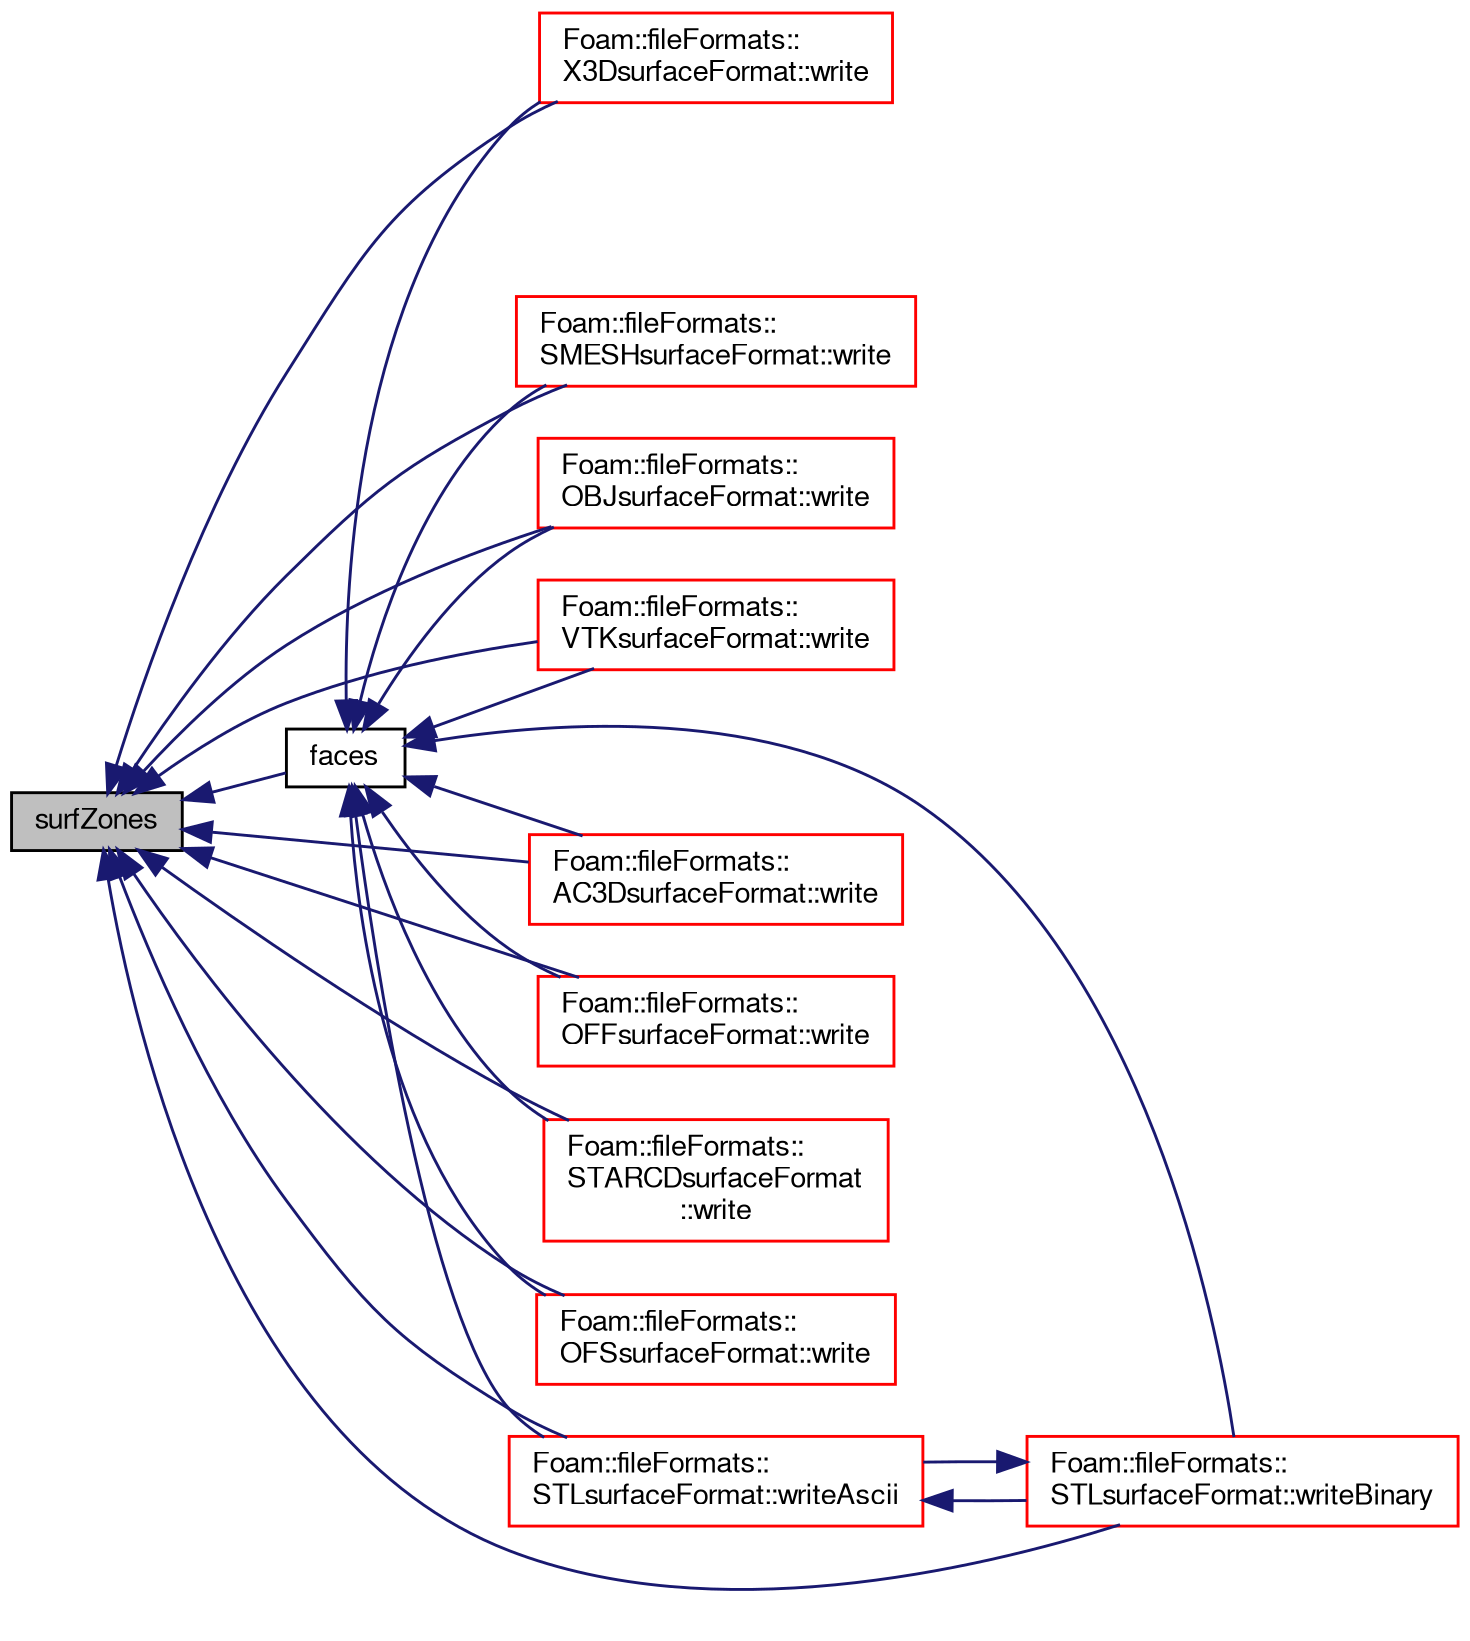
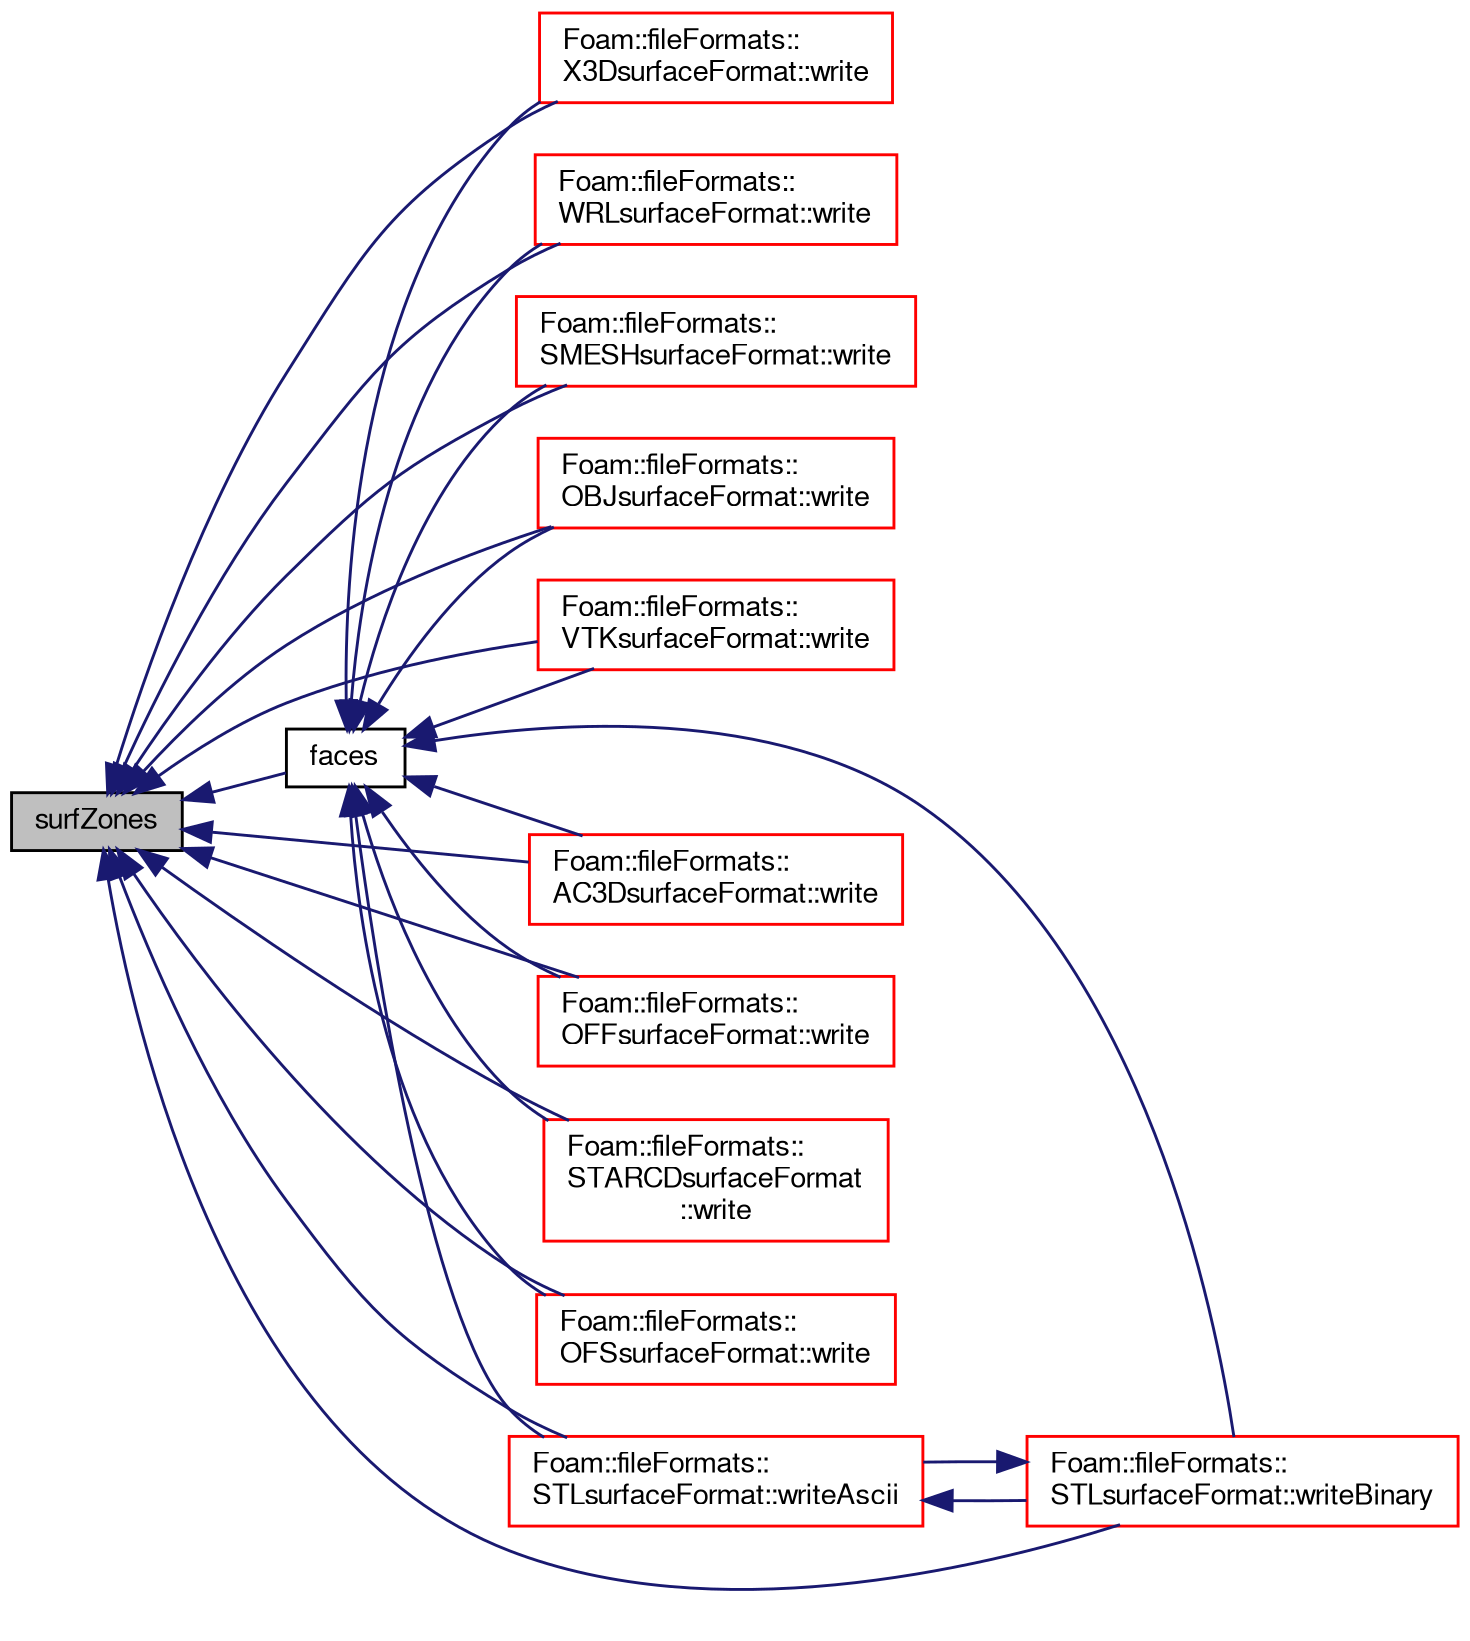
none -> (716, 200)
